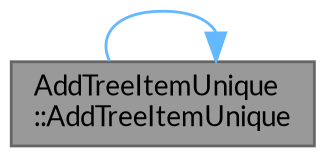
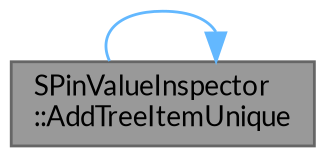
(163, 104) -> (163, 104)
